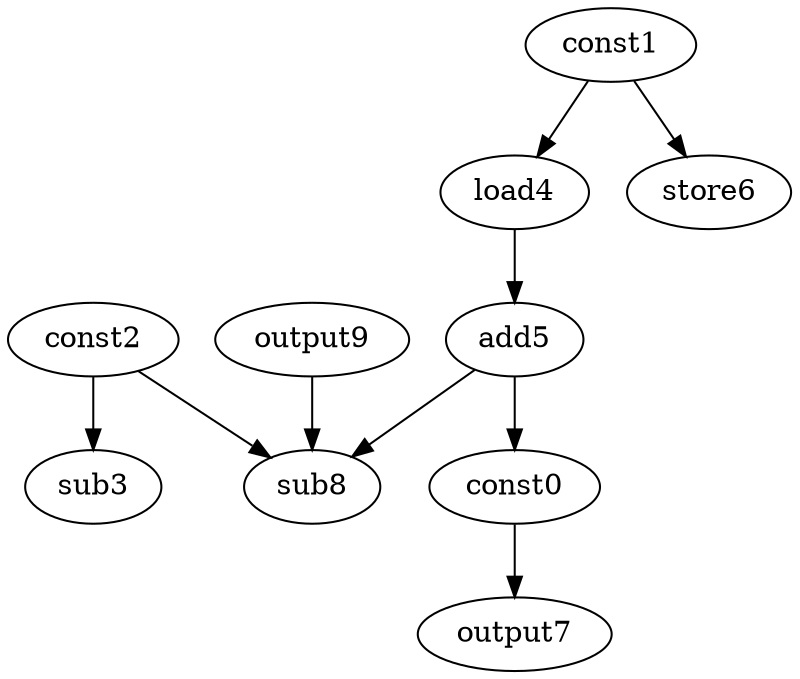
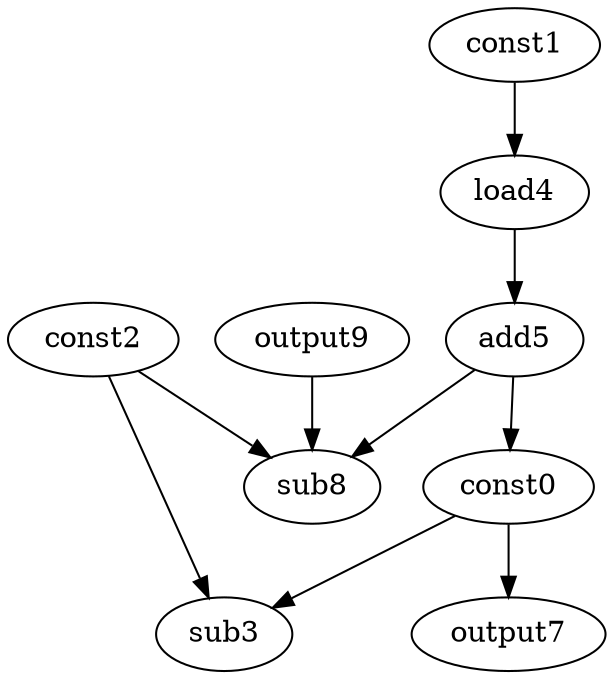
(709, 192) -> none
none -> (373, 557)
